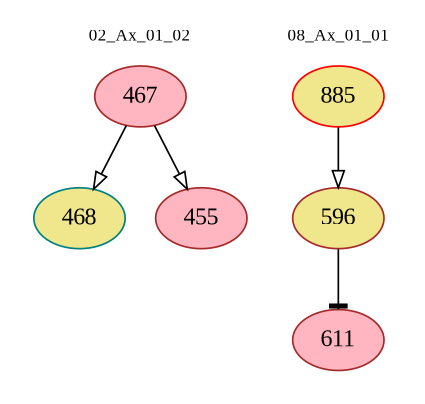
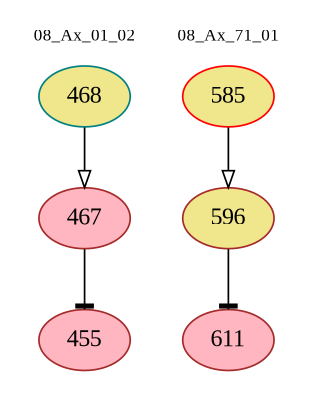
(140, 36) -> (85, 36)
(339, 36) -> (229, 36)
(338, 96) -> (228, 96)
(114, 150) -> (85, 149)
(167, 150) -> (85, 275)
